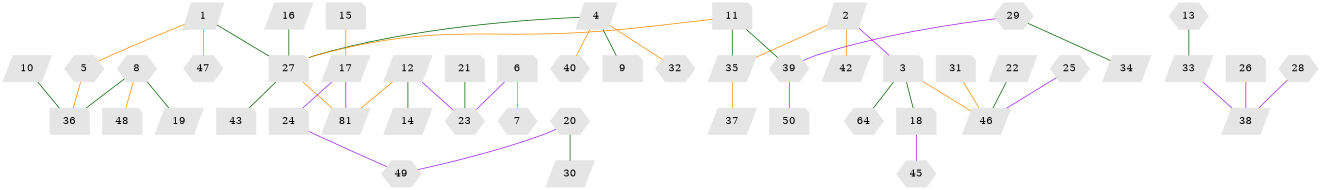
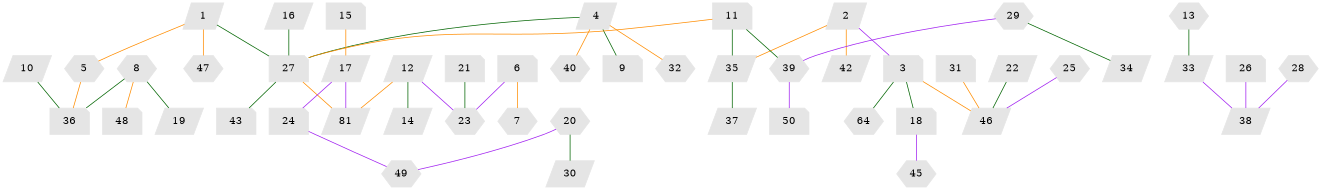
(732, 95) -> (732, 95)
